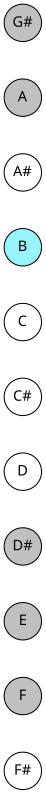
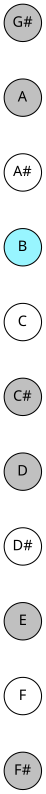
(23, 397) -> (23, 397)
(23, 472) -> (23, 472)
(23, 546) -> (23, 546)
(23, 696) -> (23, 696)
(23, 771) -> (23, 771)
